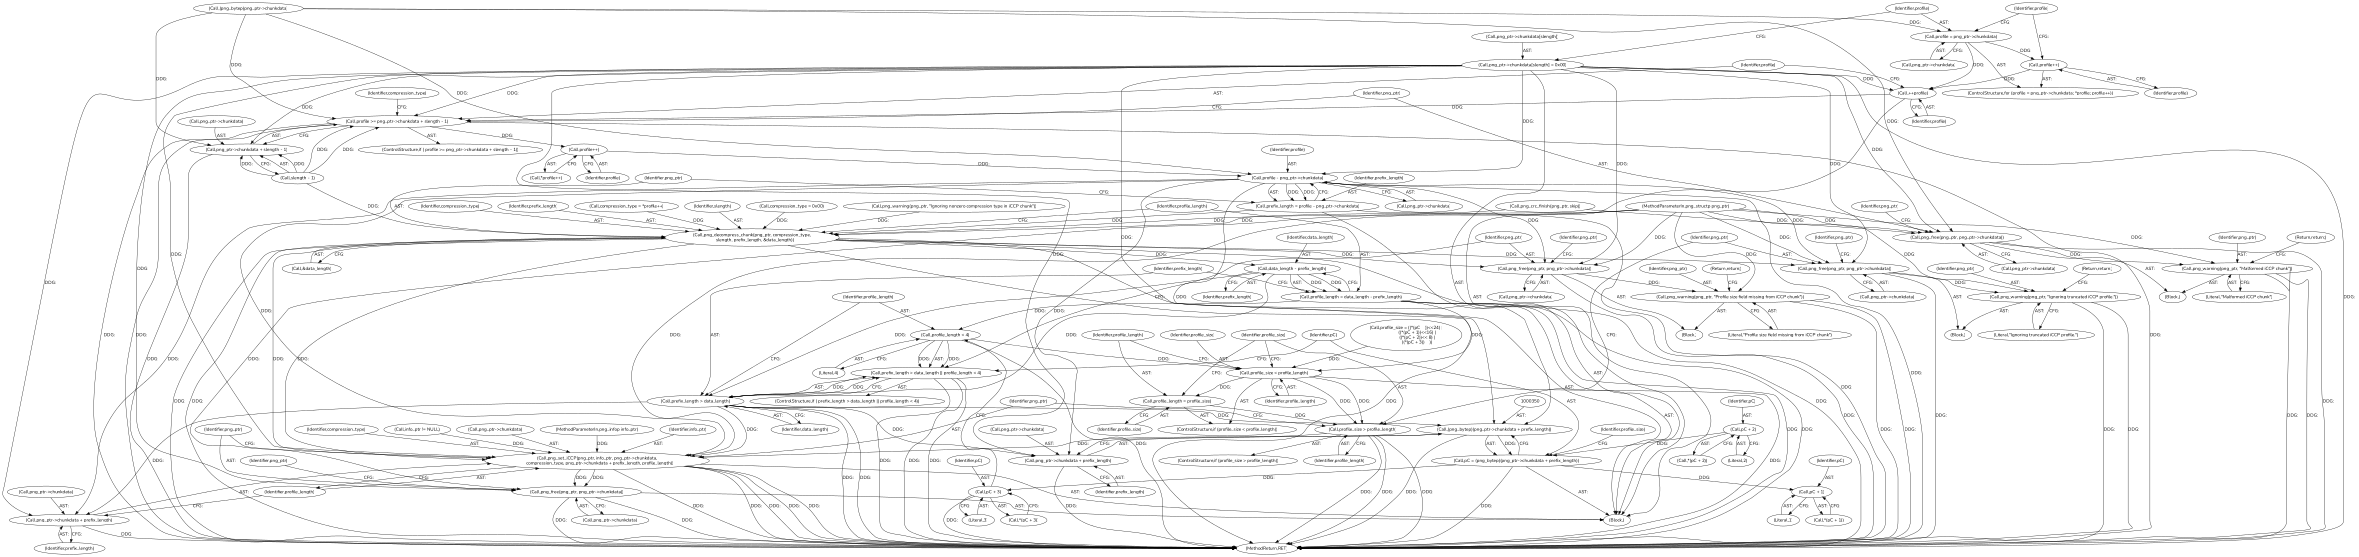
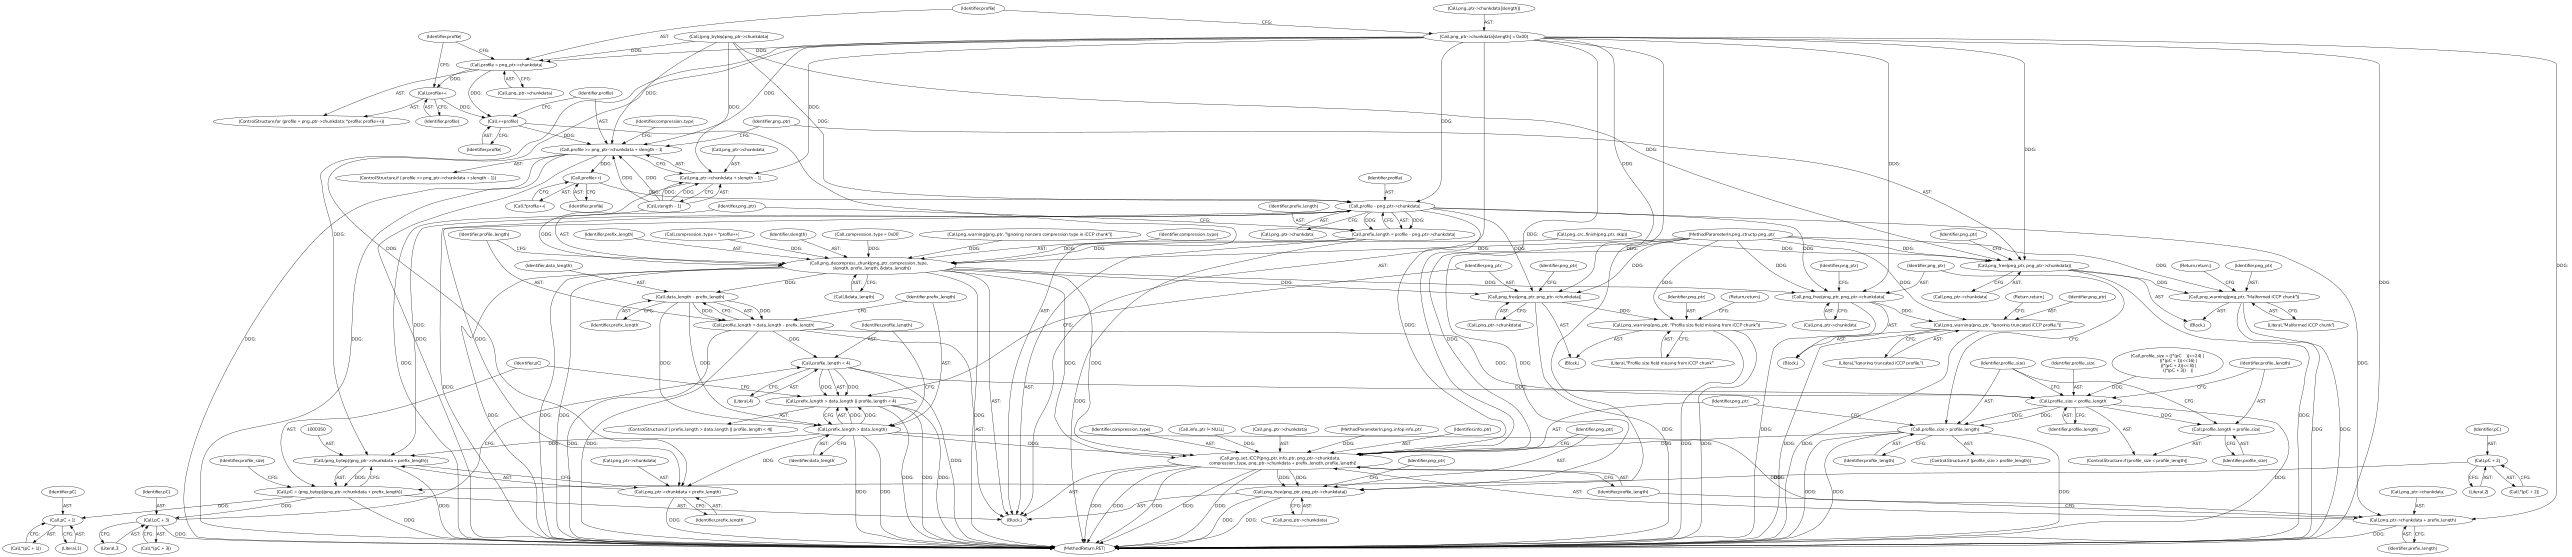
(1737, 72) -> (768, 48)
(1272, 414) -> none
